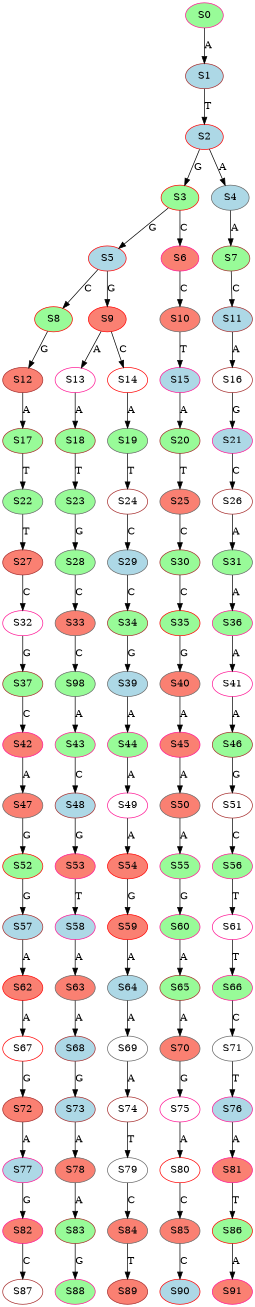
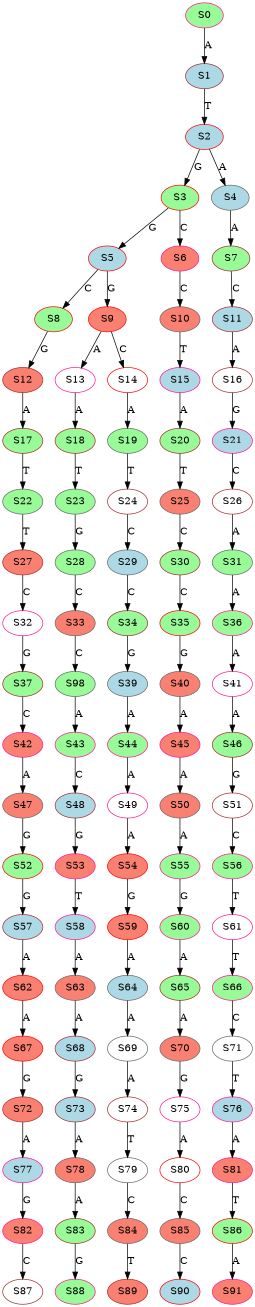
(23, 1049) -> (23, 1049)
